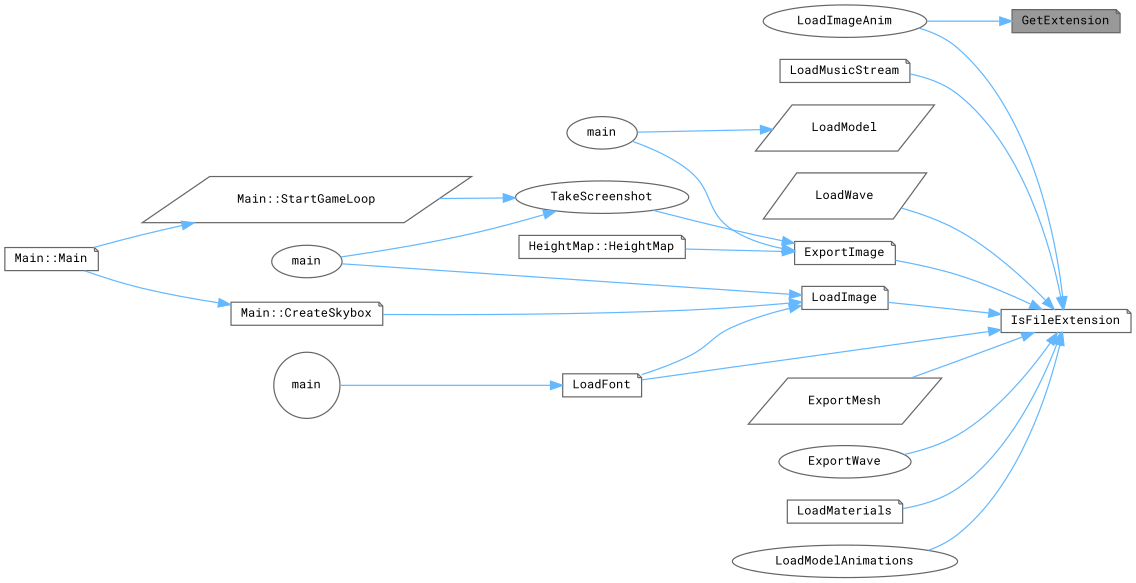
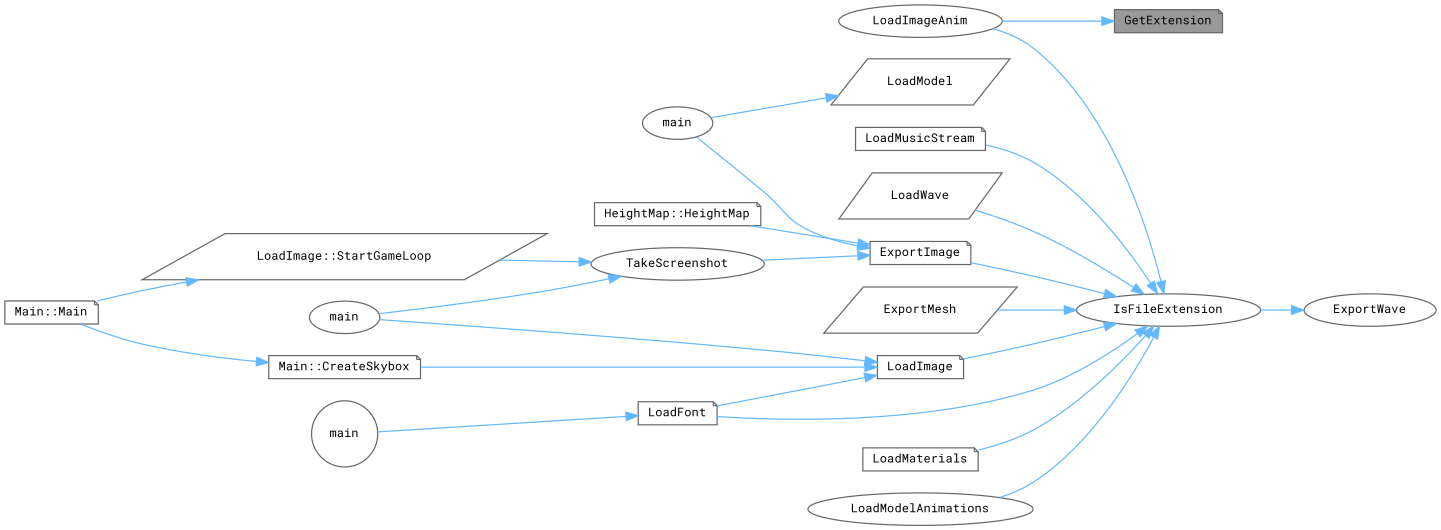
(307, 200) -> (345, 257)
(1066, 321) -> (1168, 310)
(988, 413) -> (1276, 310)
